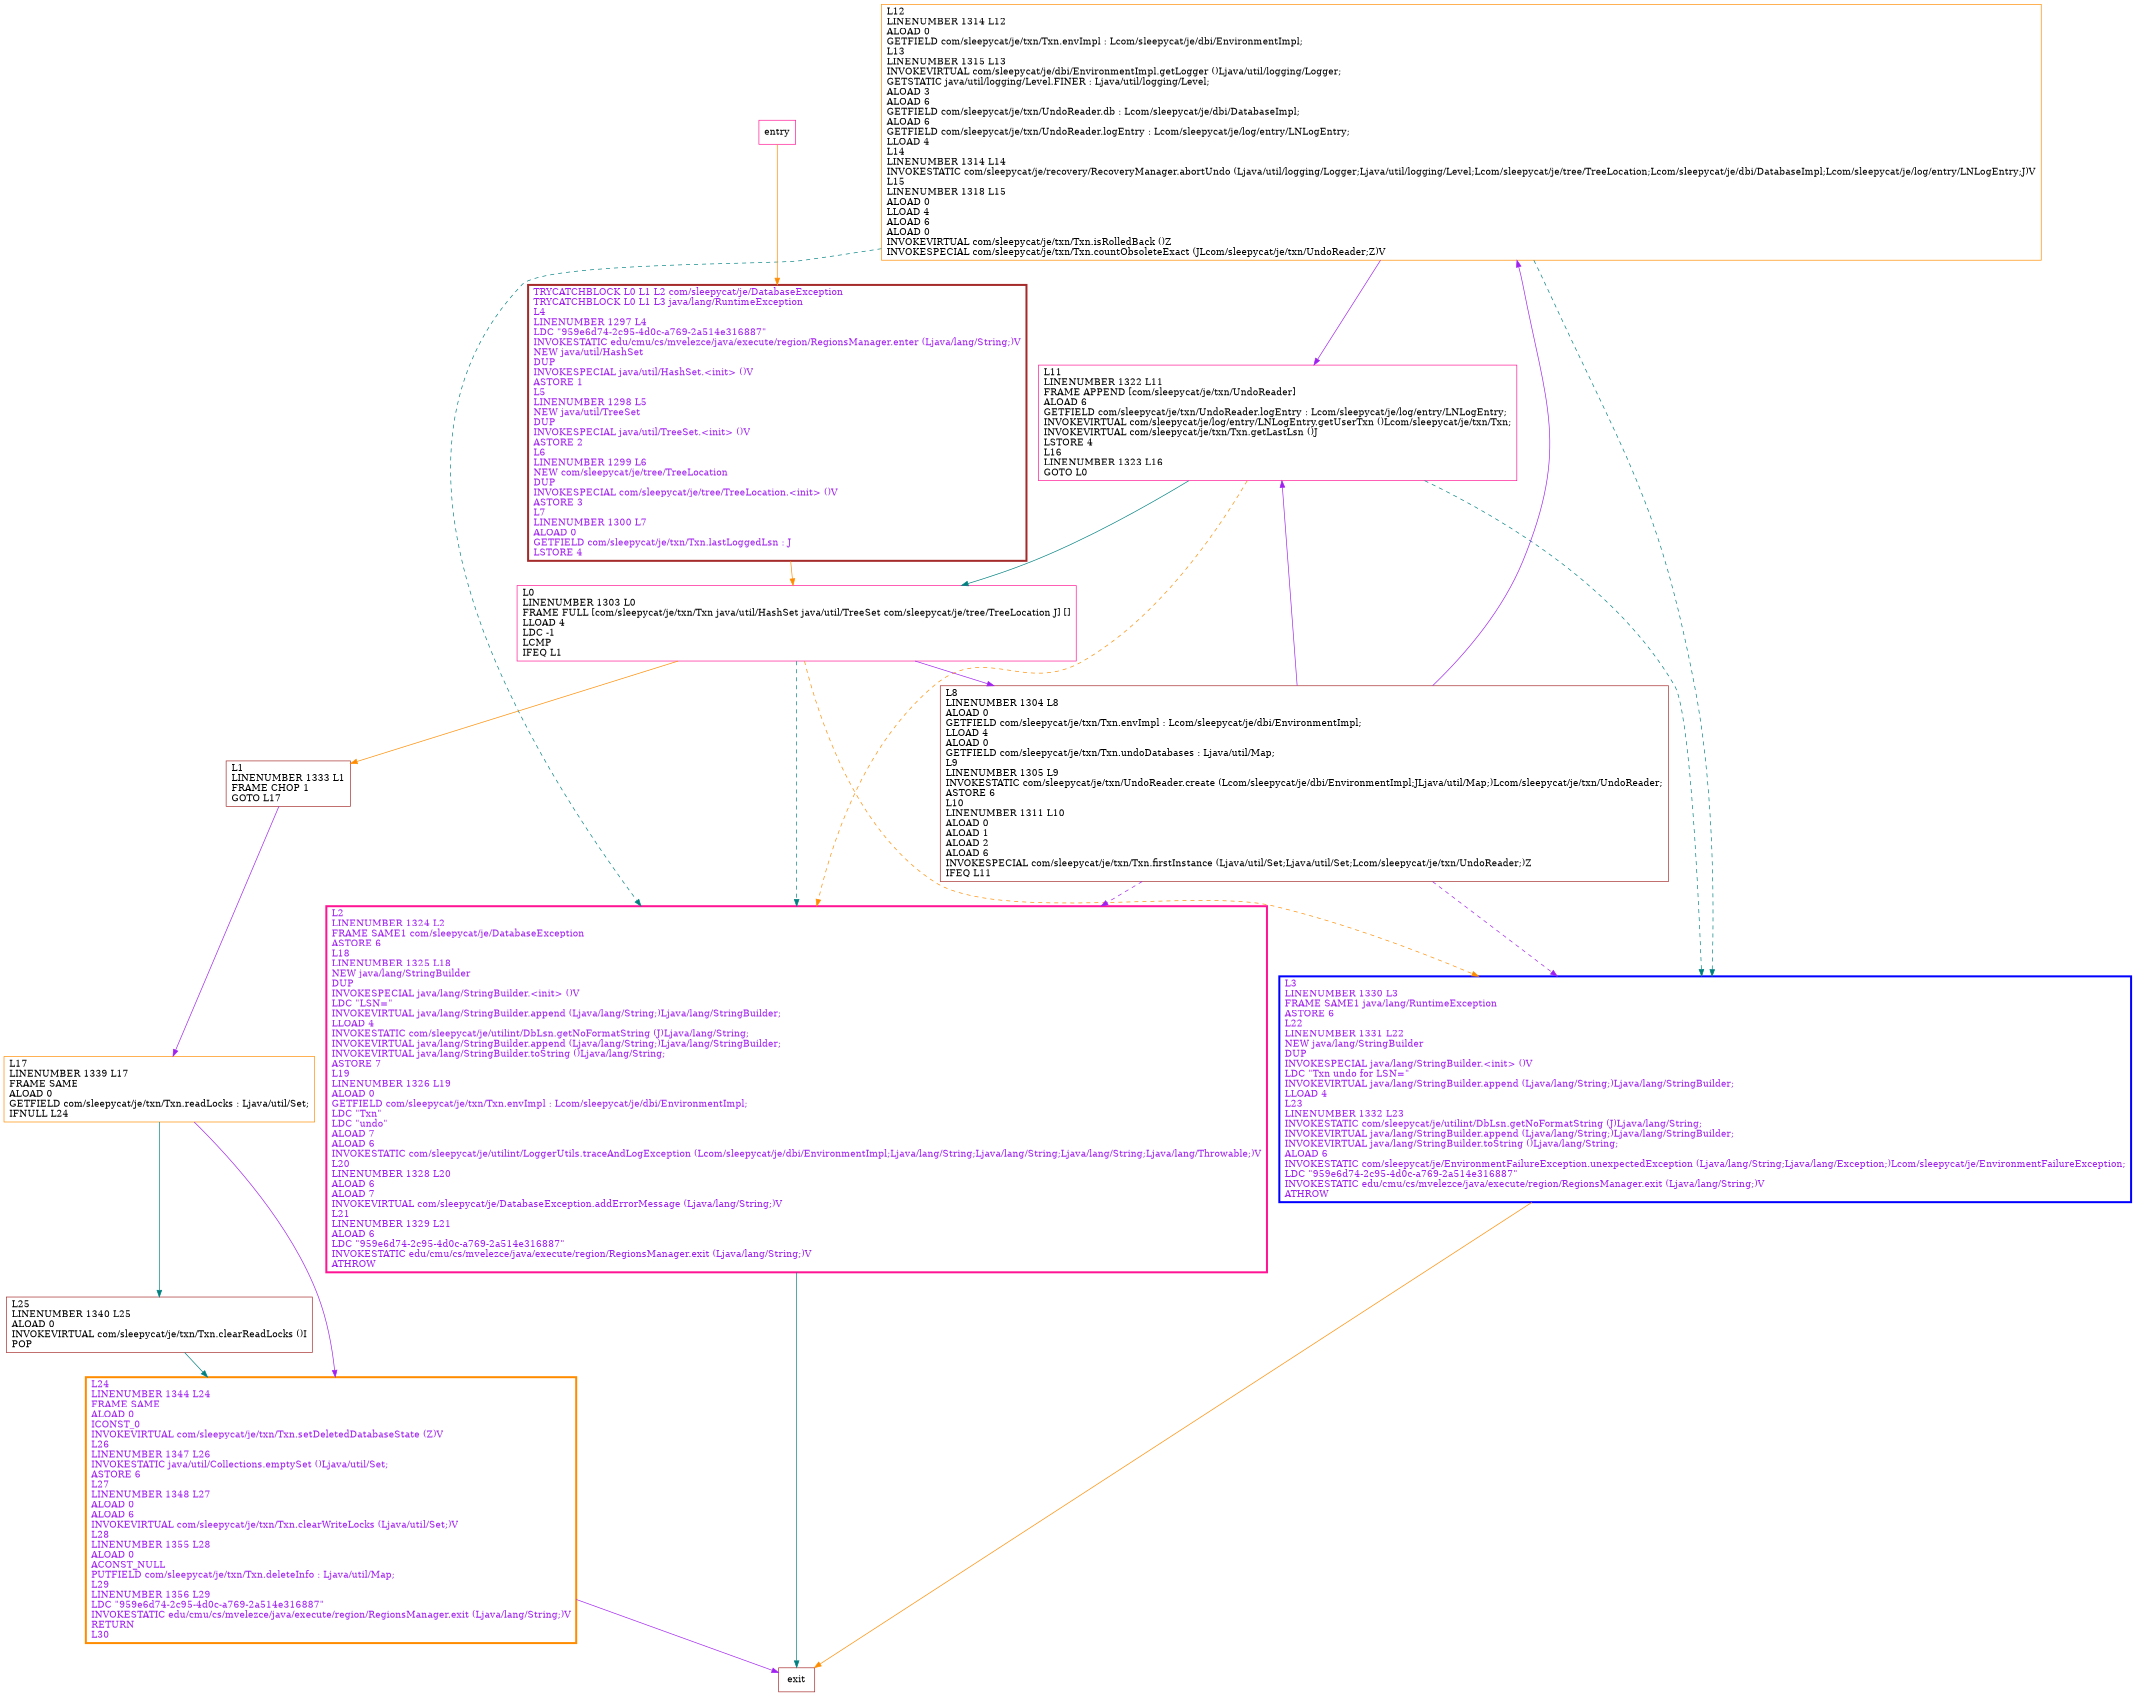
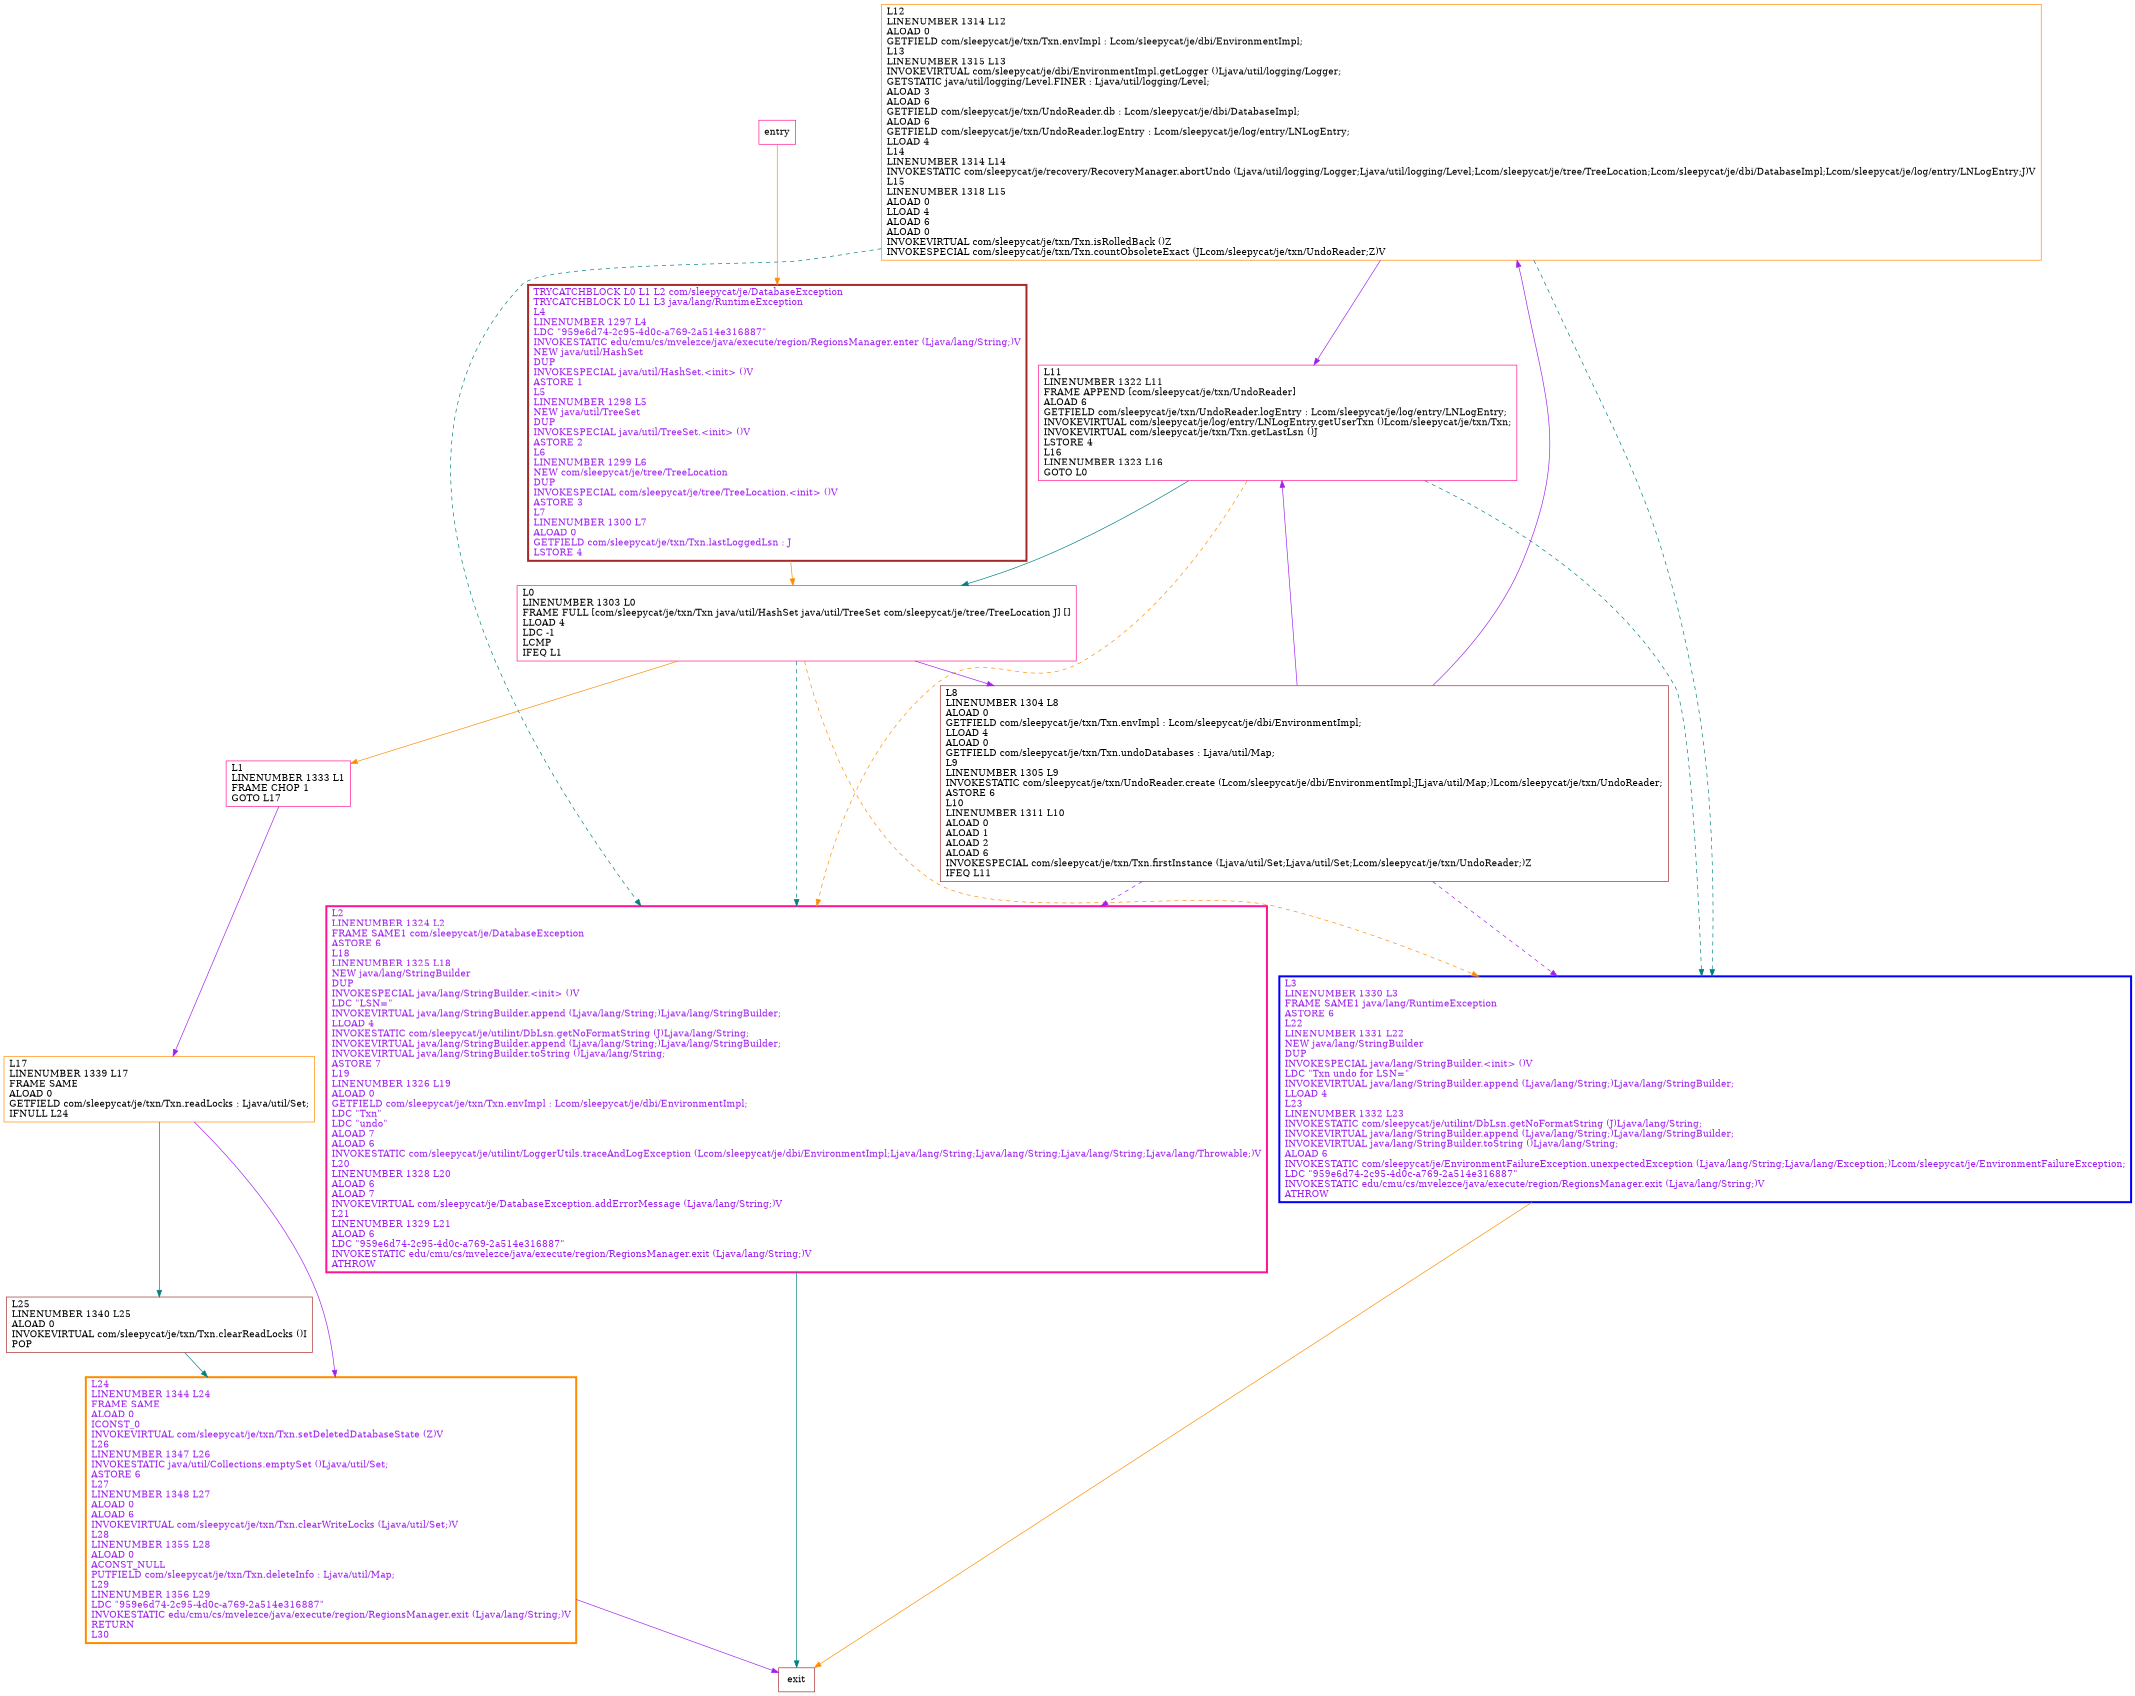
(288, 784) -> (288, 784)
